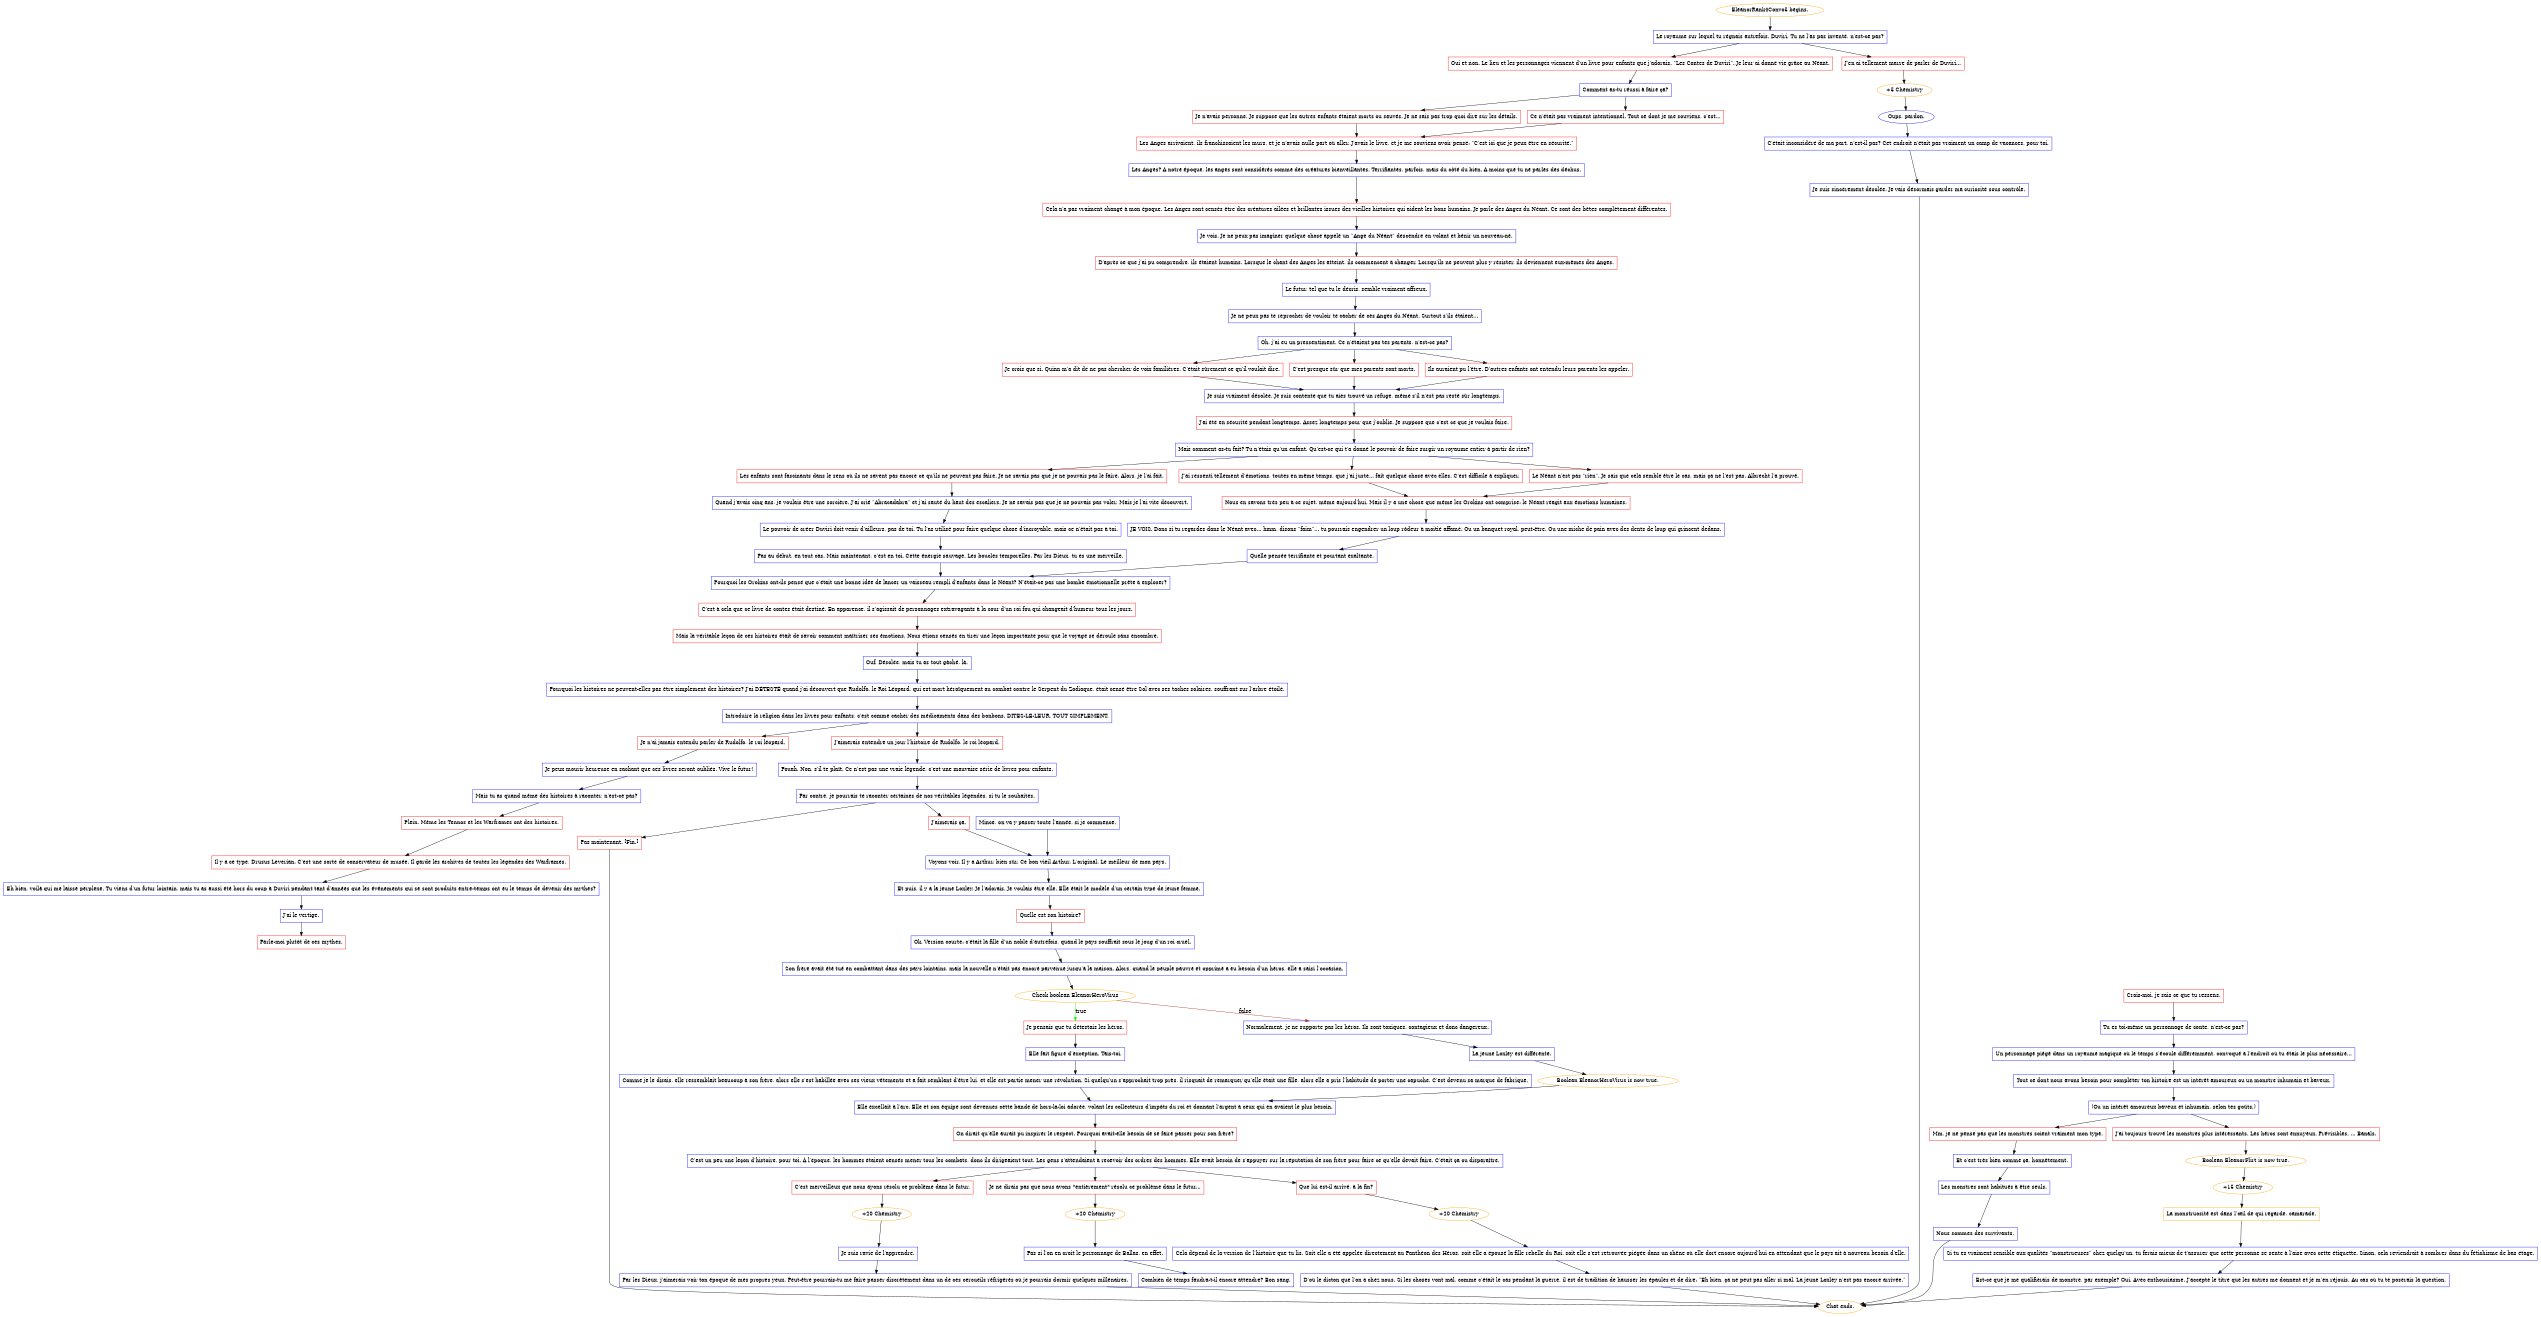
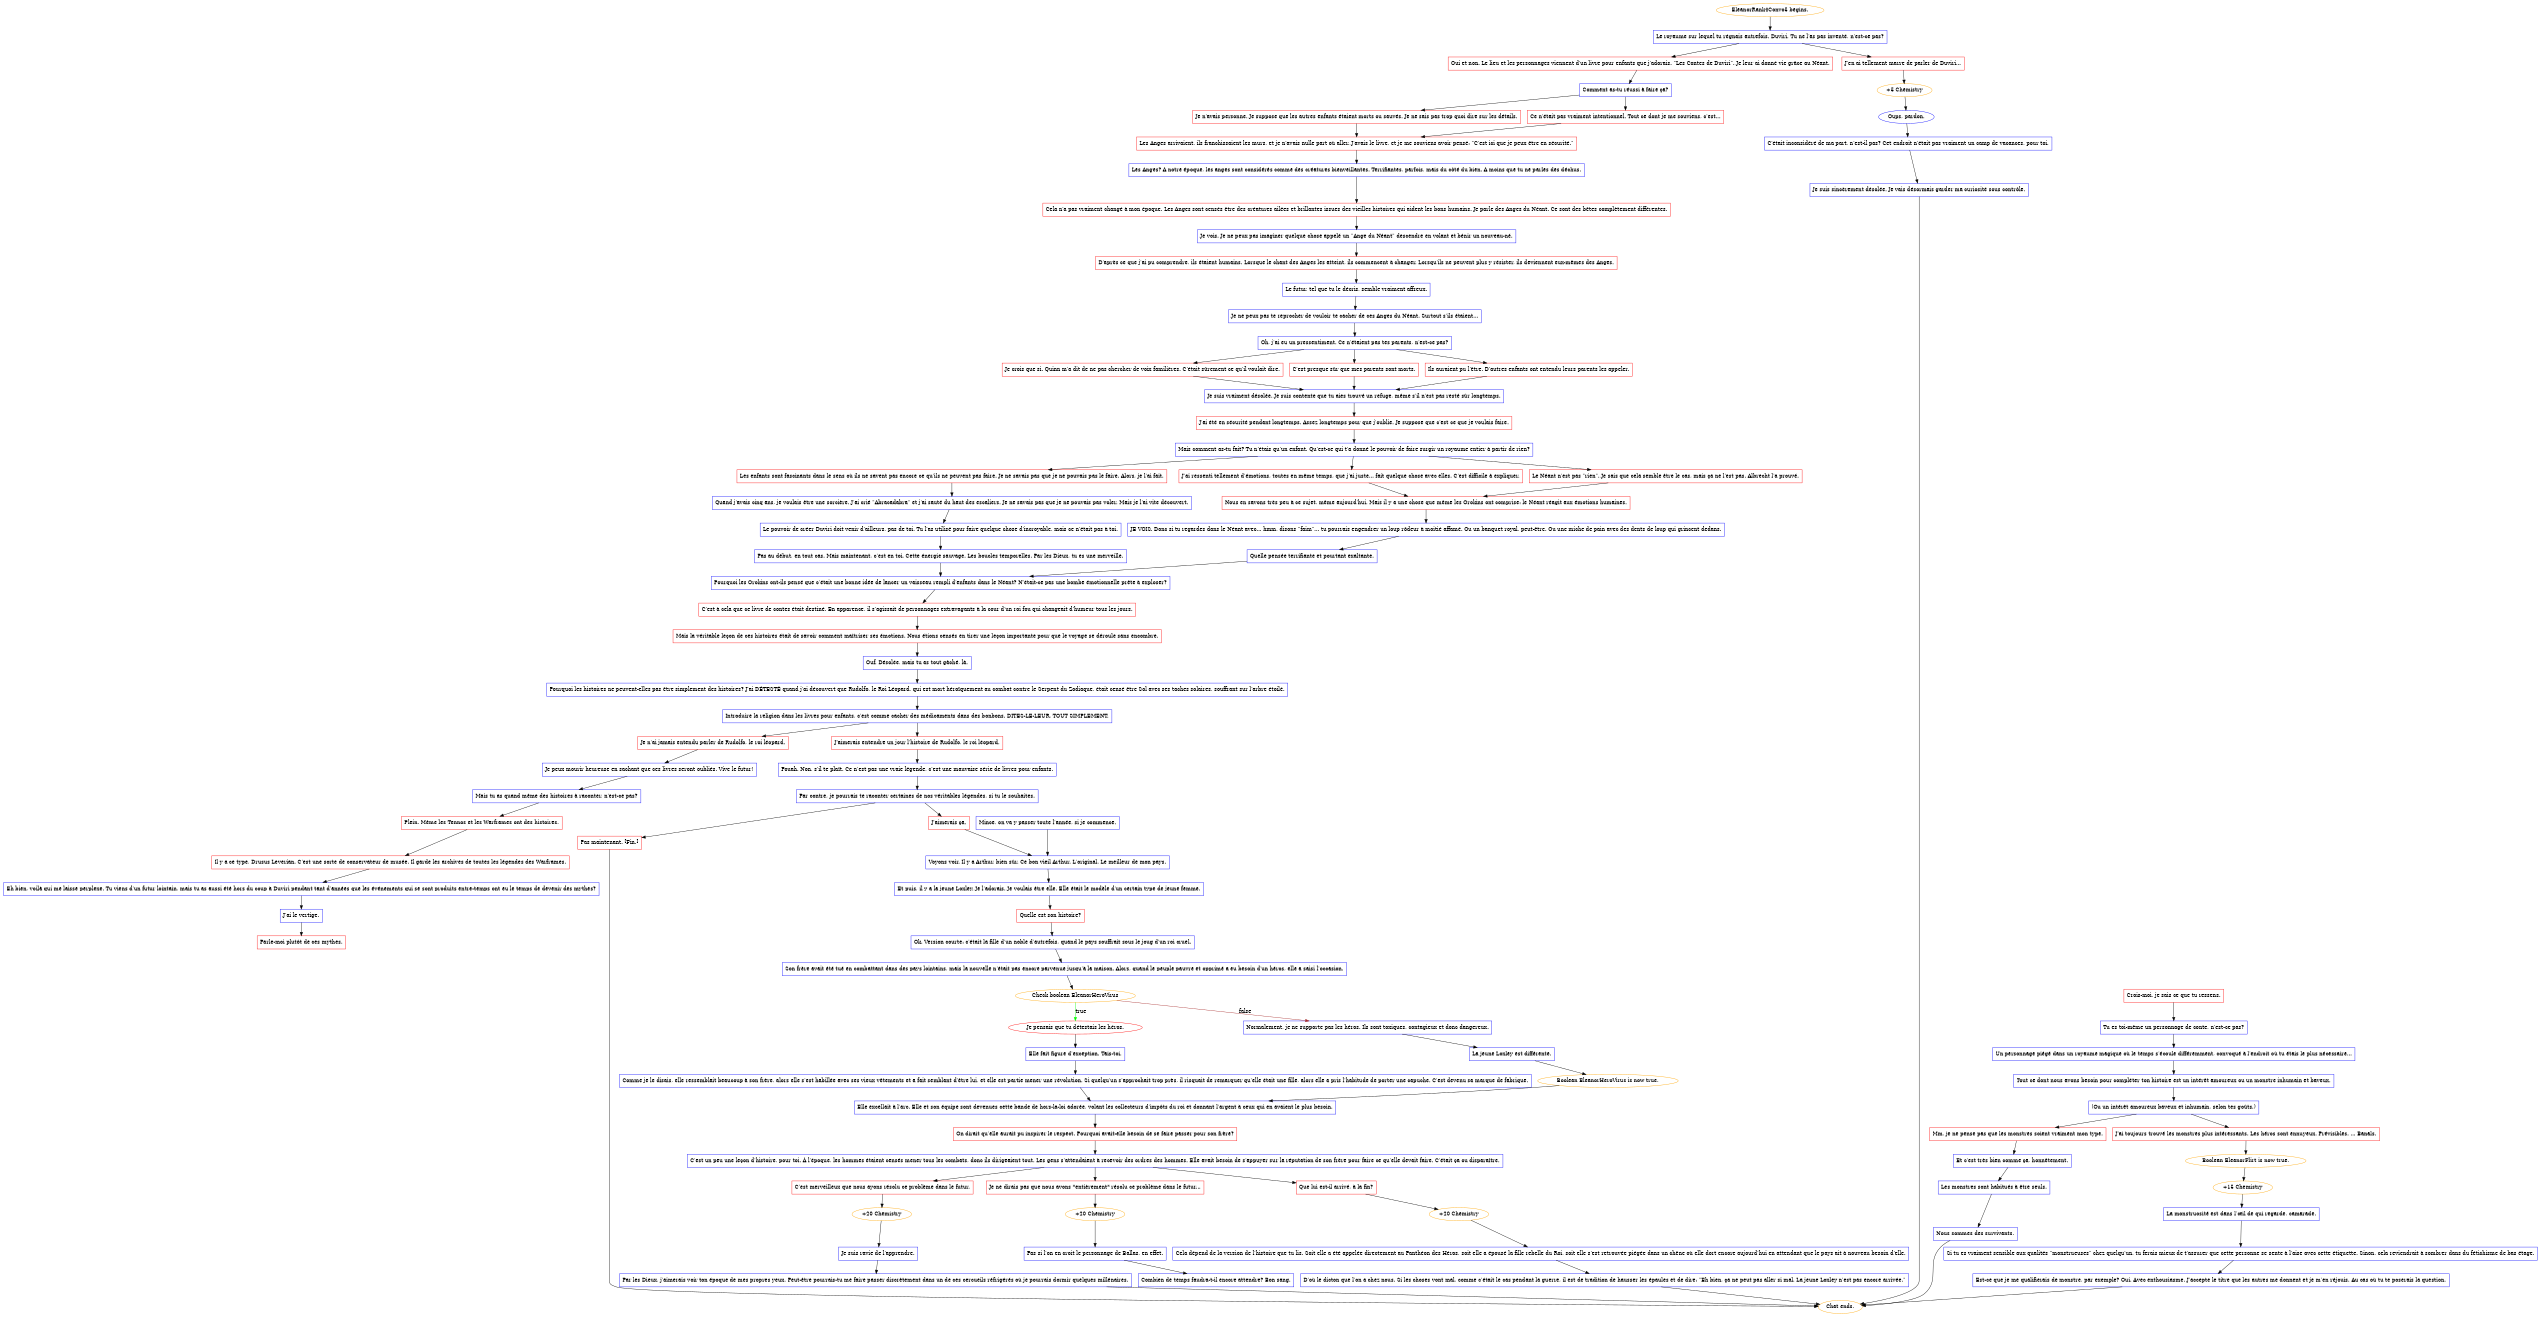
(1075, 1028) -> (1075, 1028)
(2241, 1214) -> (2241, 1214)
